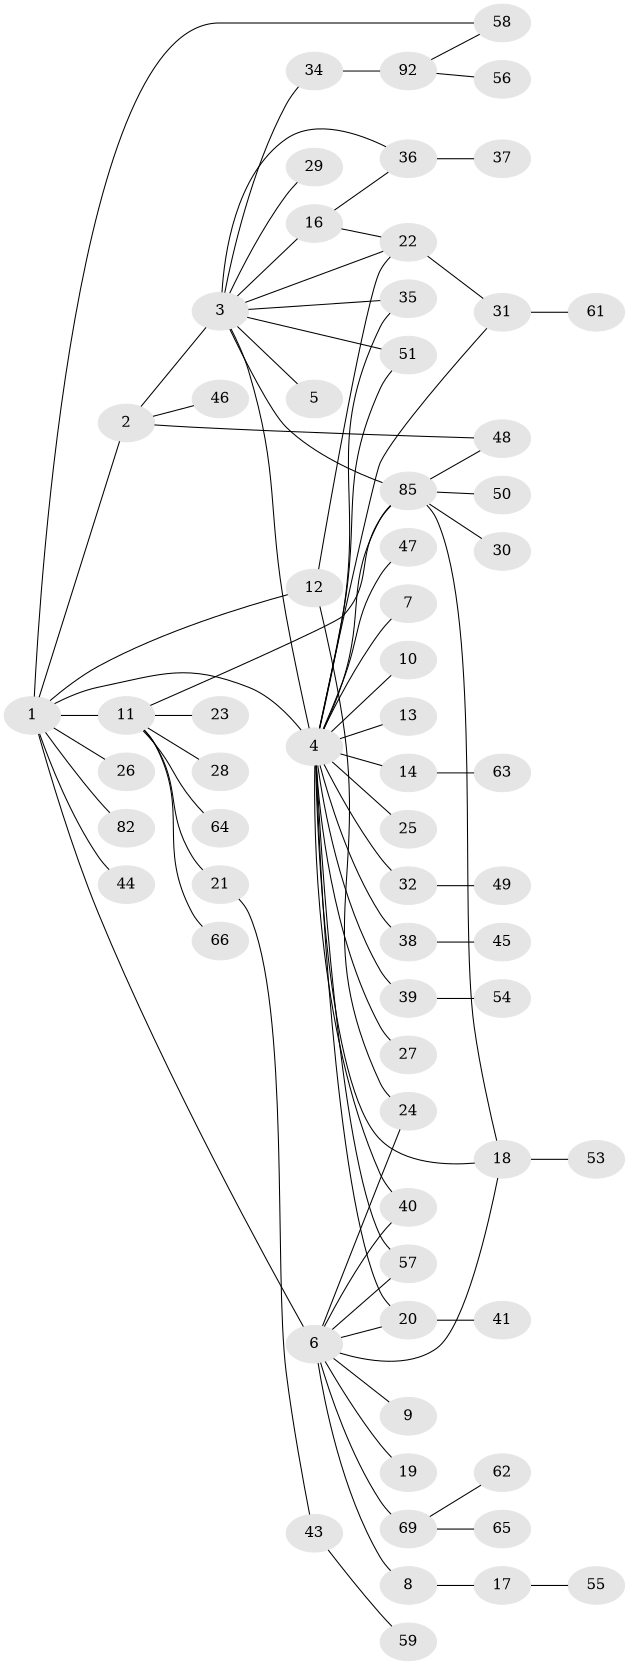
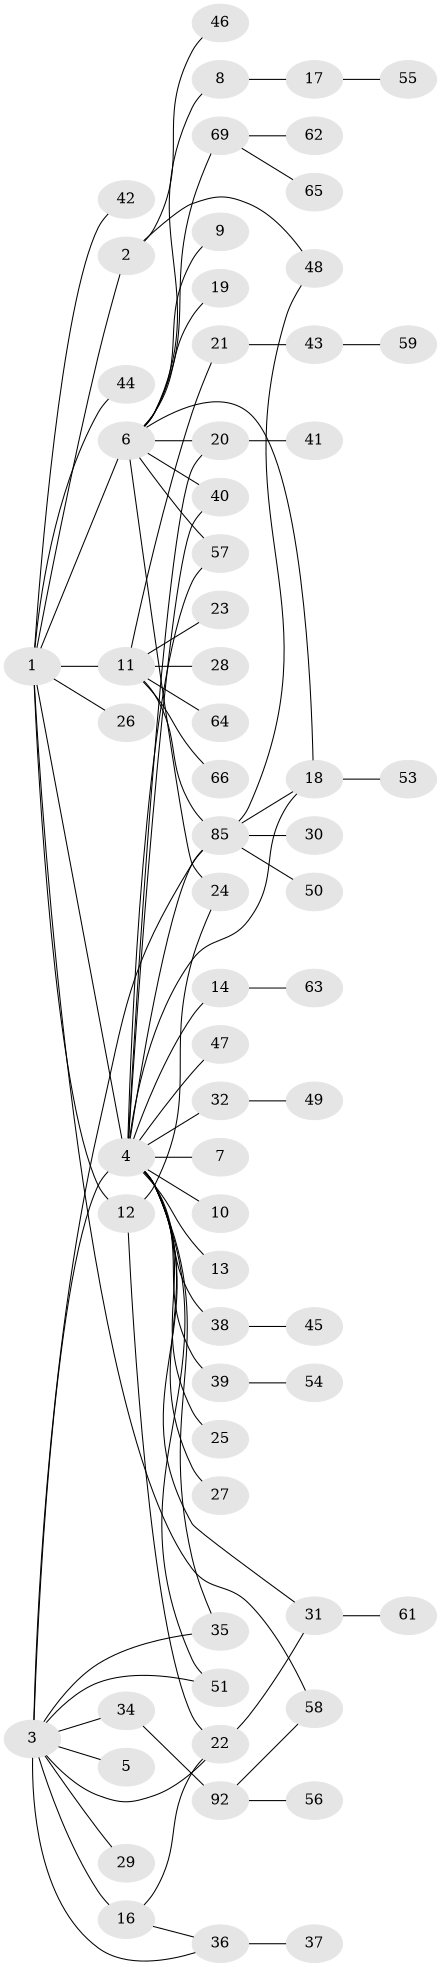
(174, 367) -> none
(126, 828) -> (126, 199)
